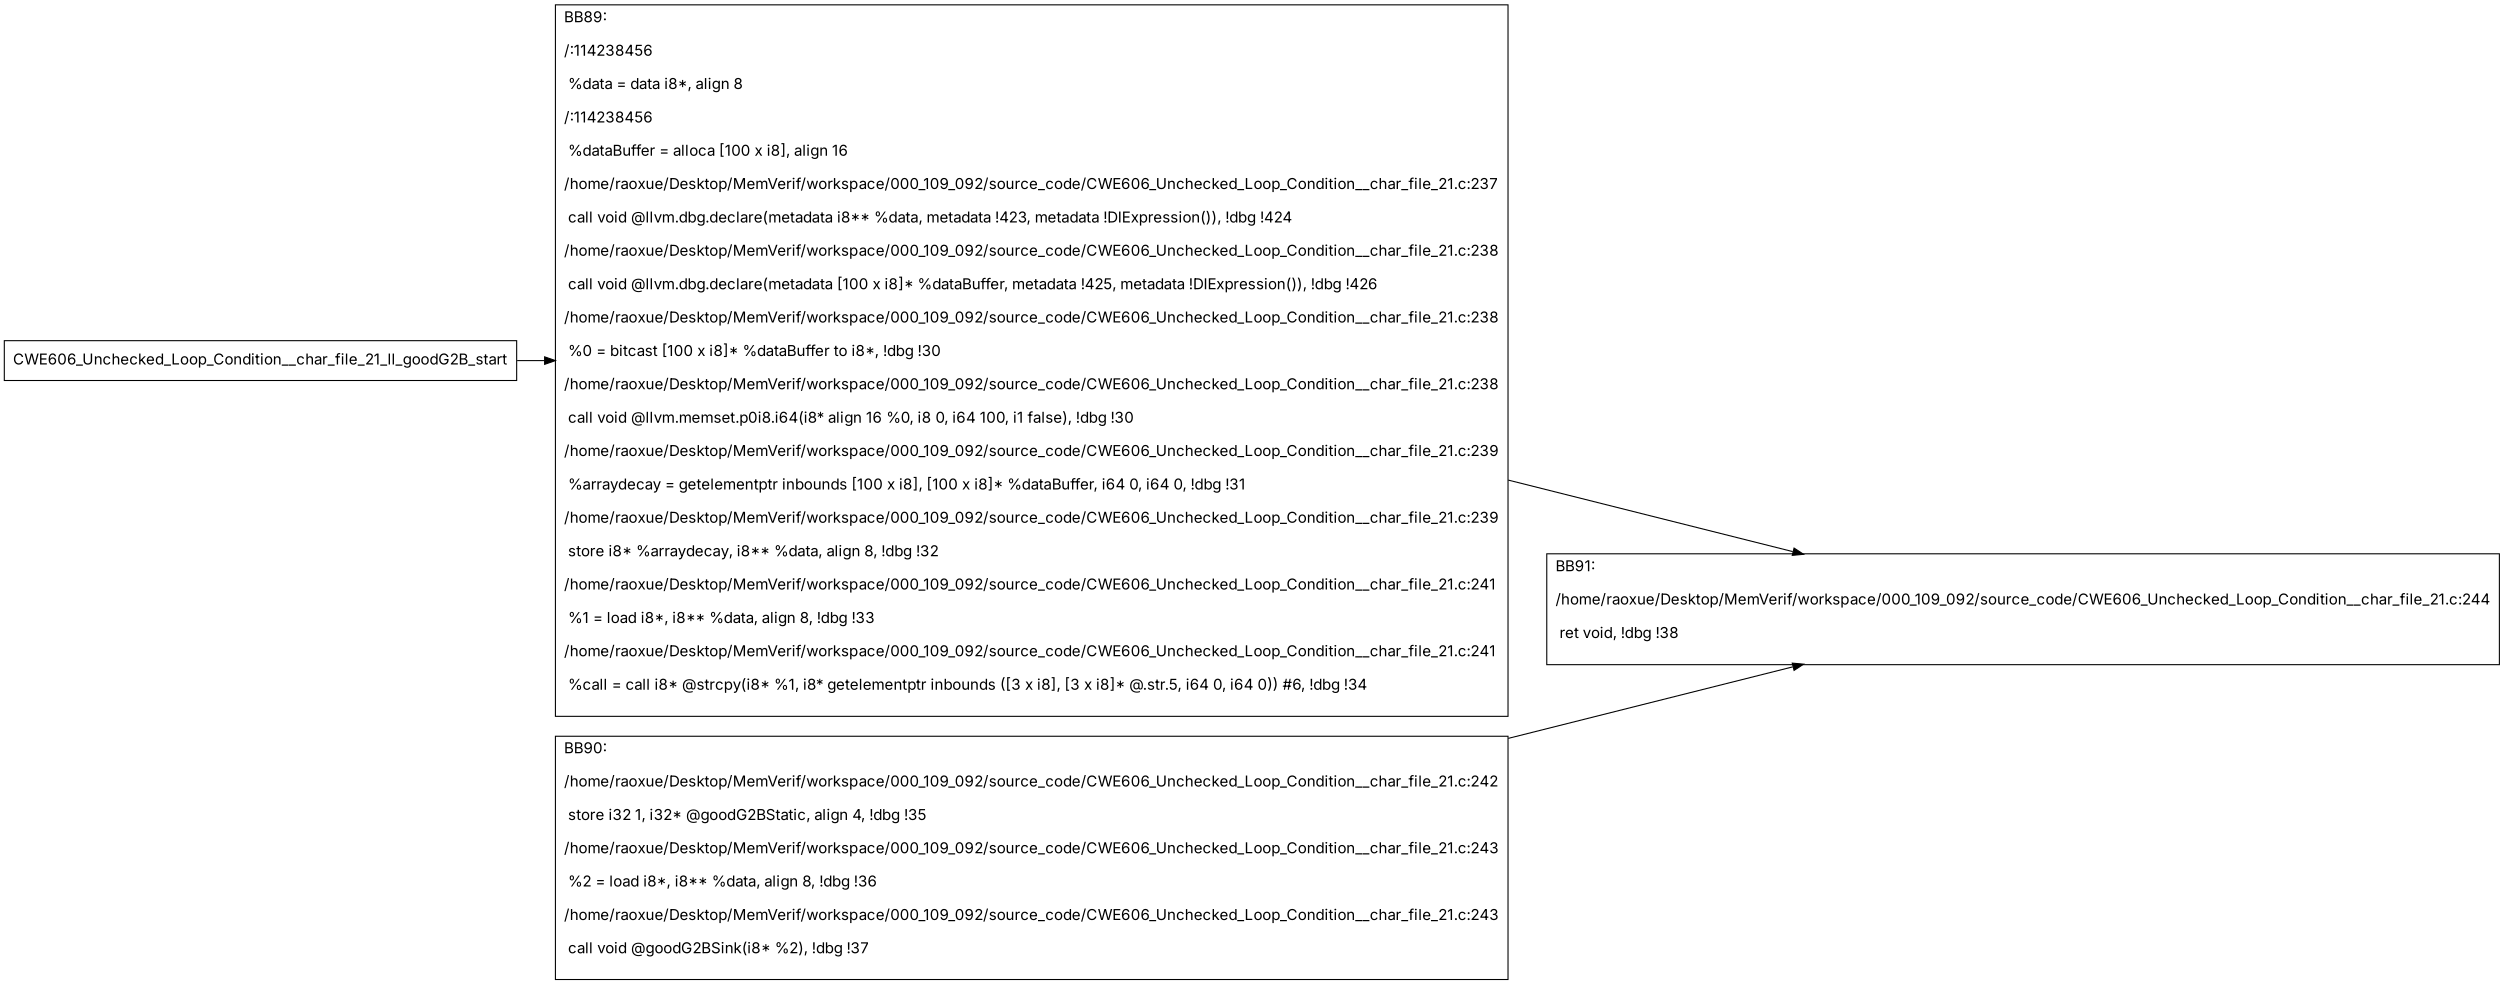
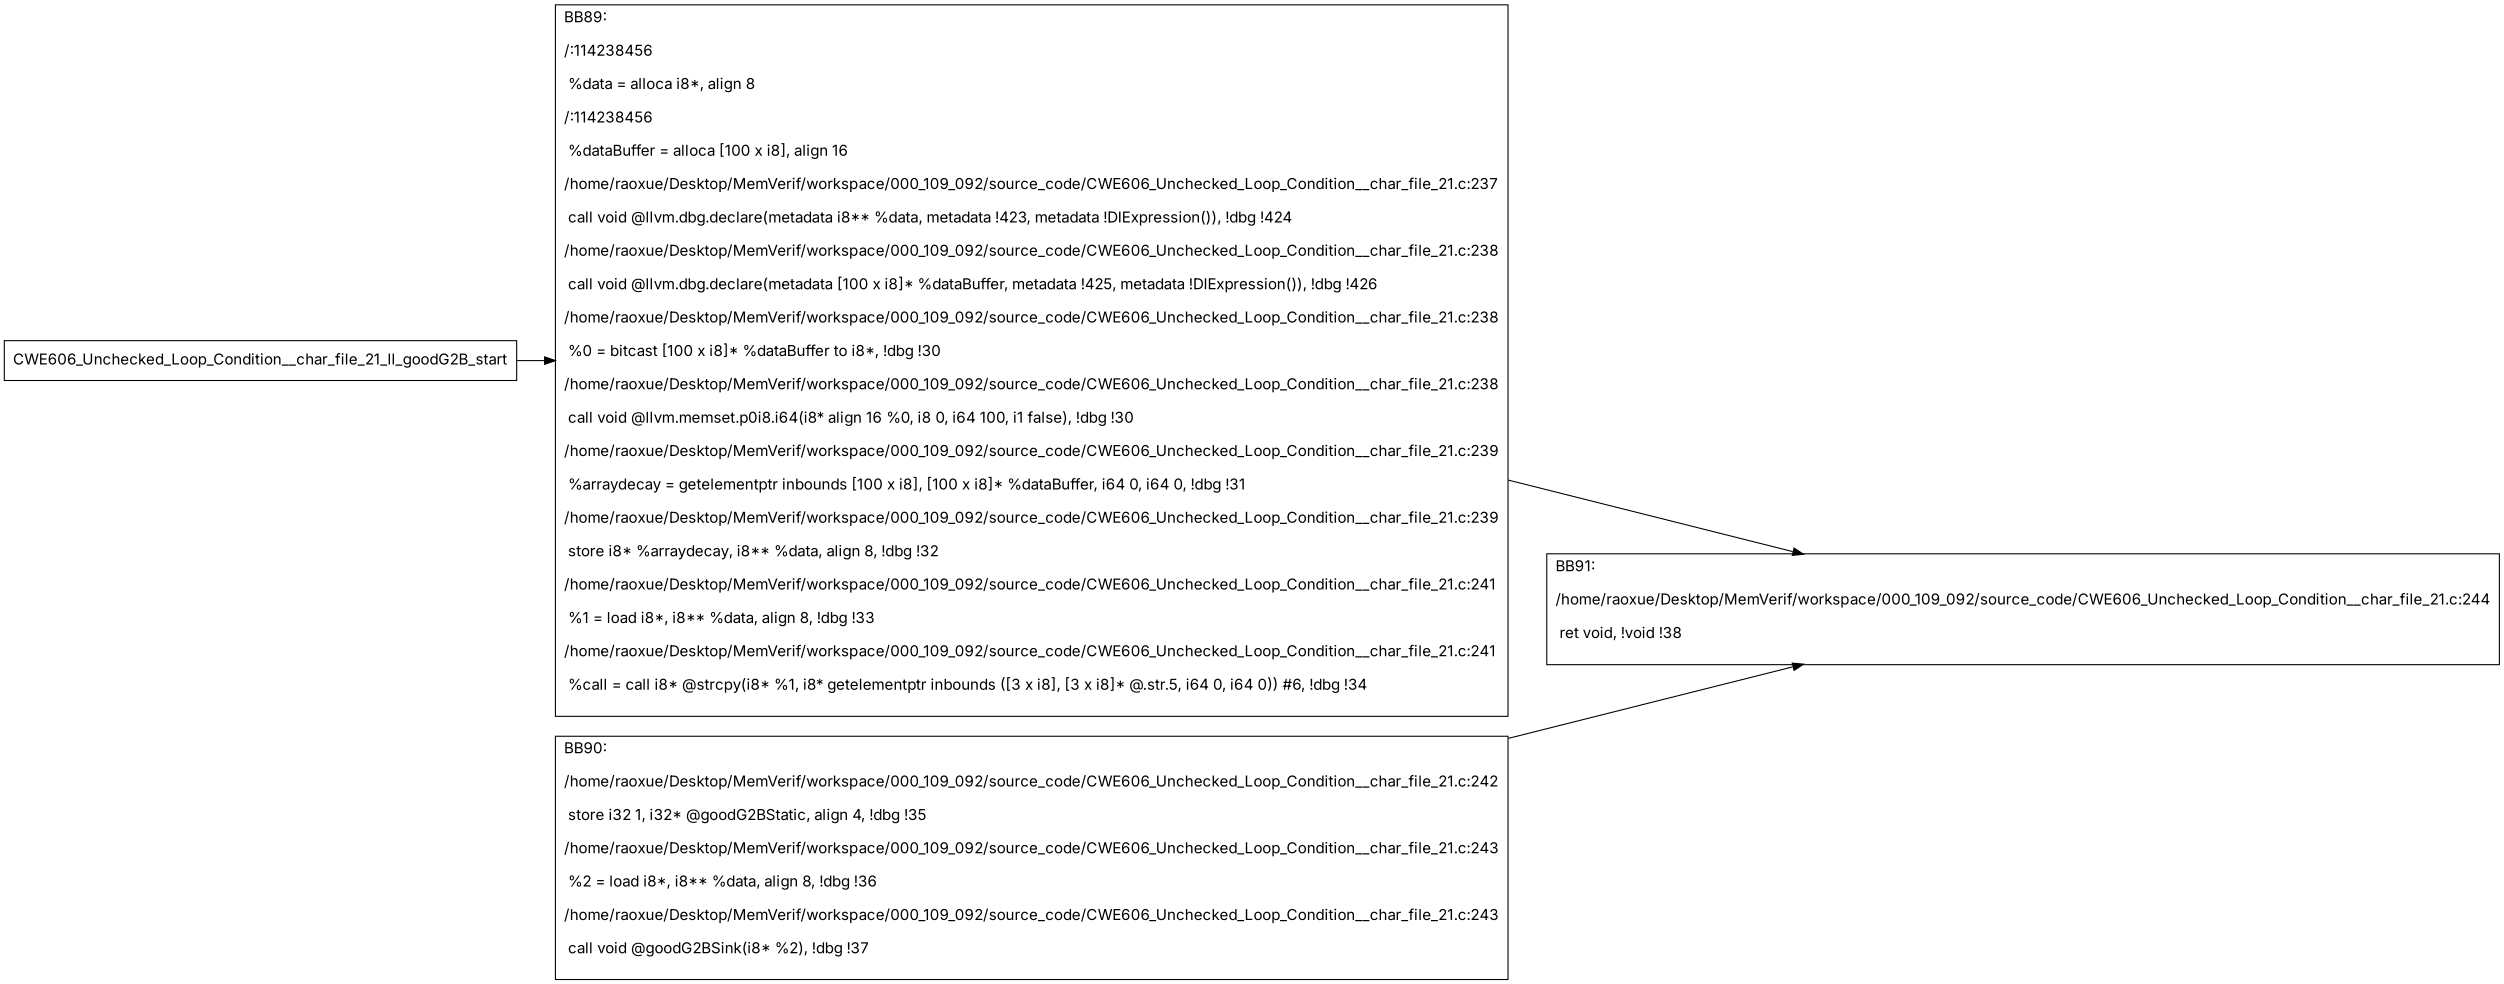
(654, 84) -> (660, 84)
(1617, 633) -> (1619, 633)
